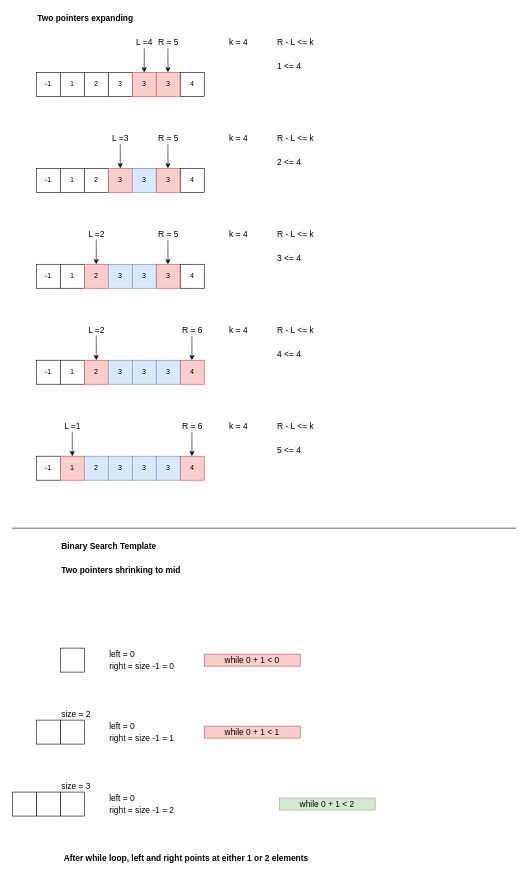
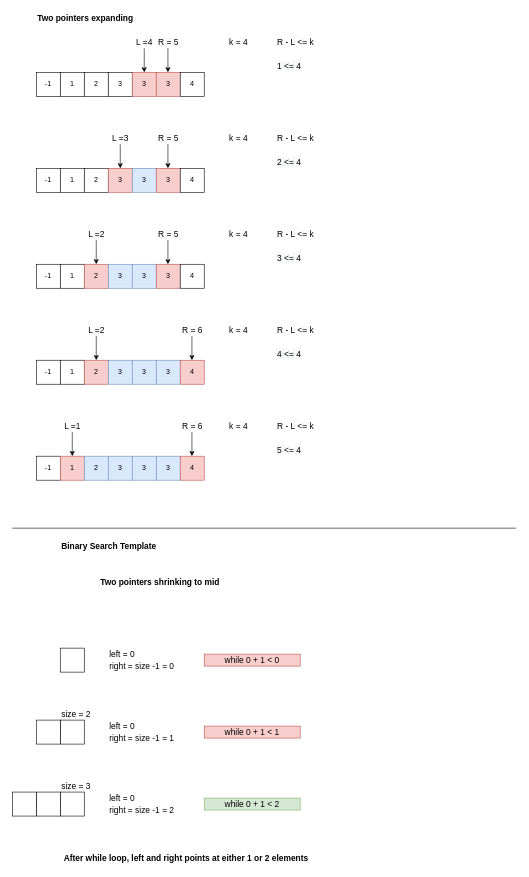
(132, 570) -> (171, 582)
(327, 804) -> (252, 804)
